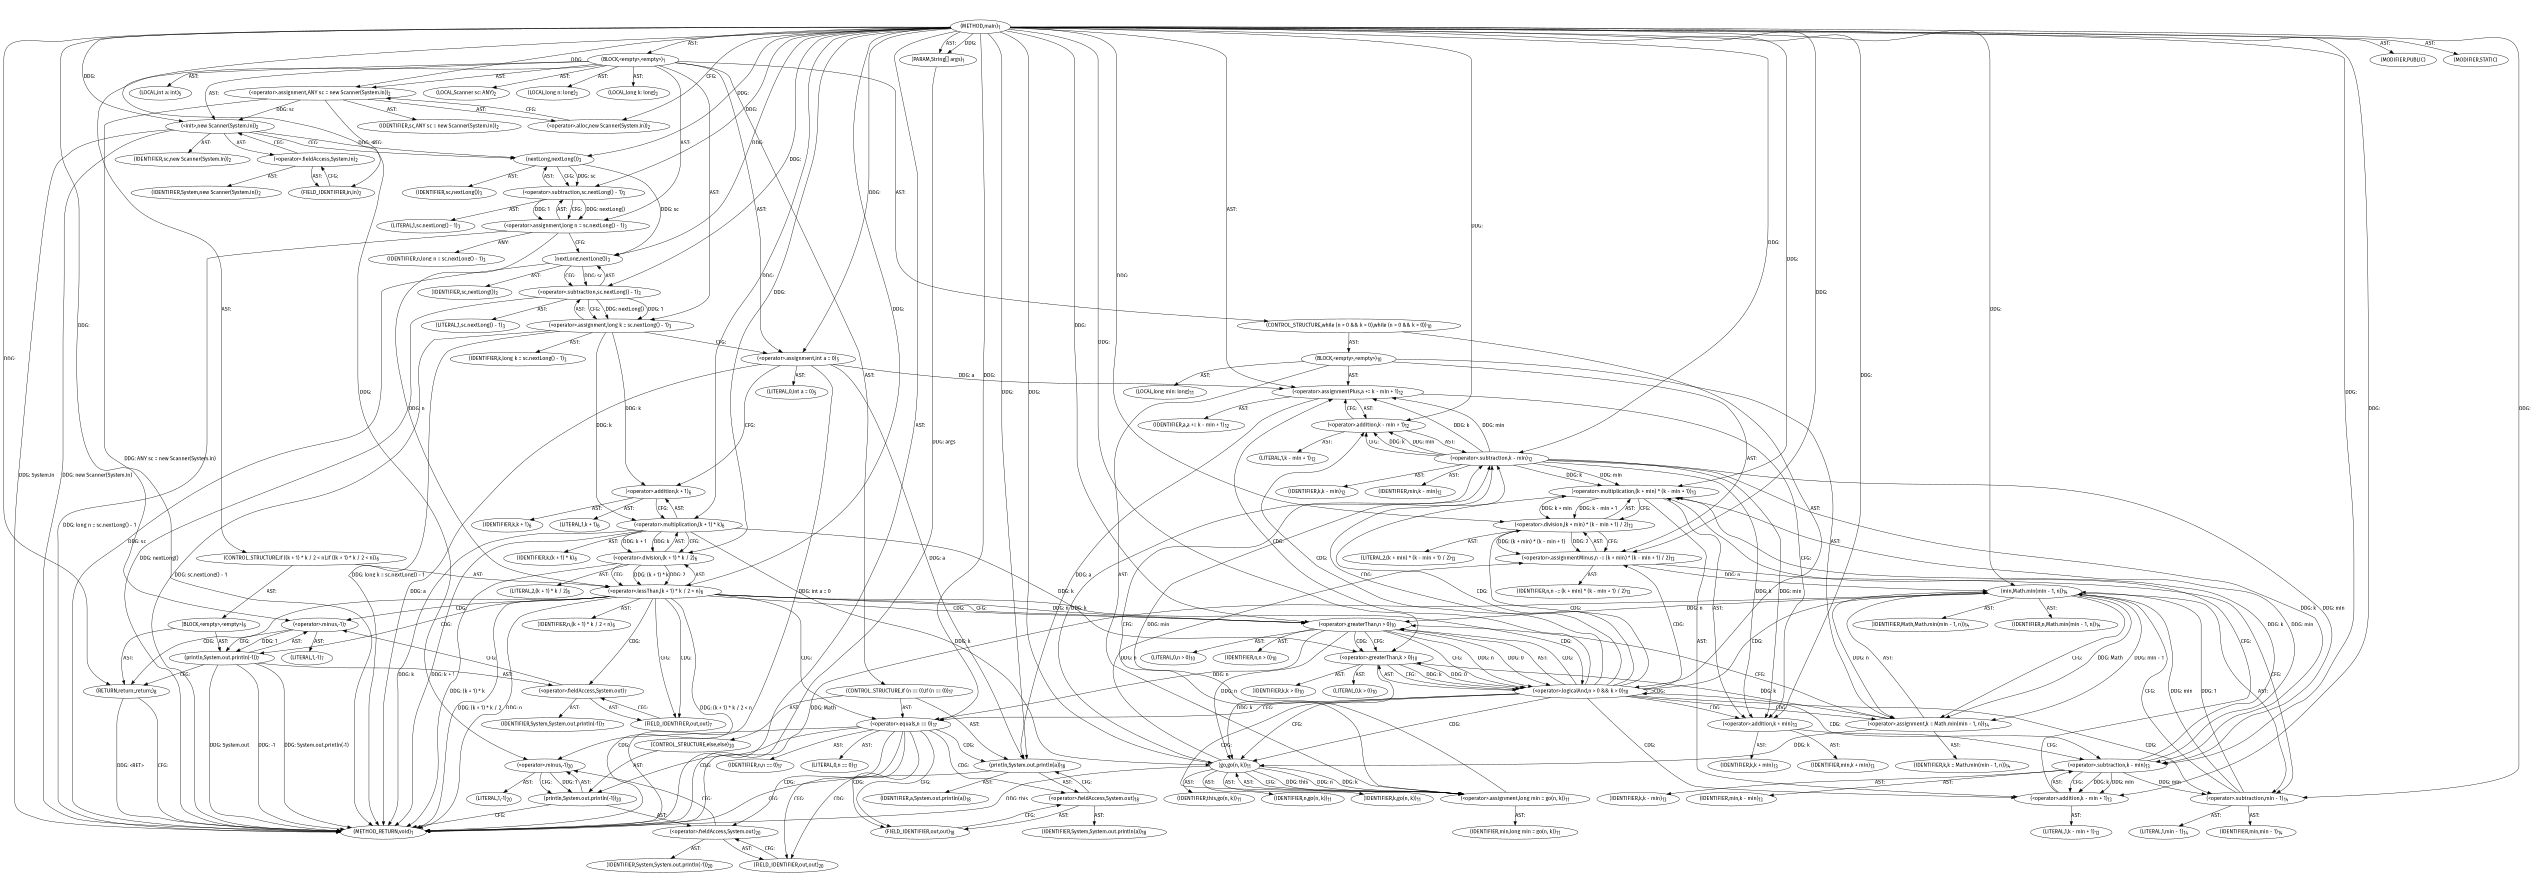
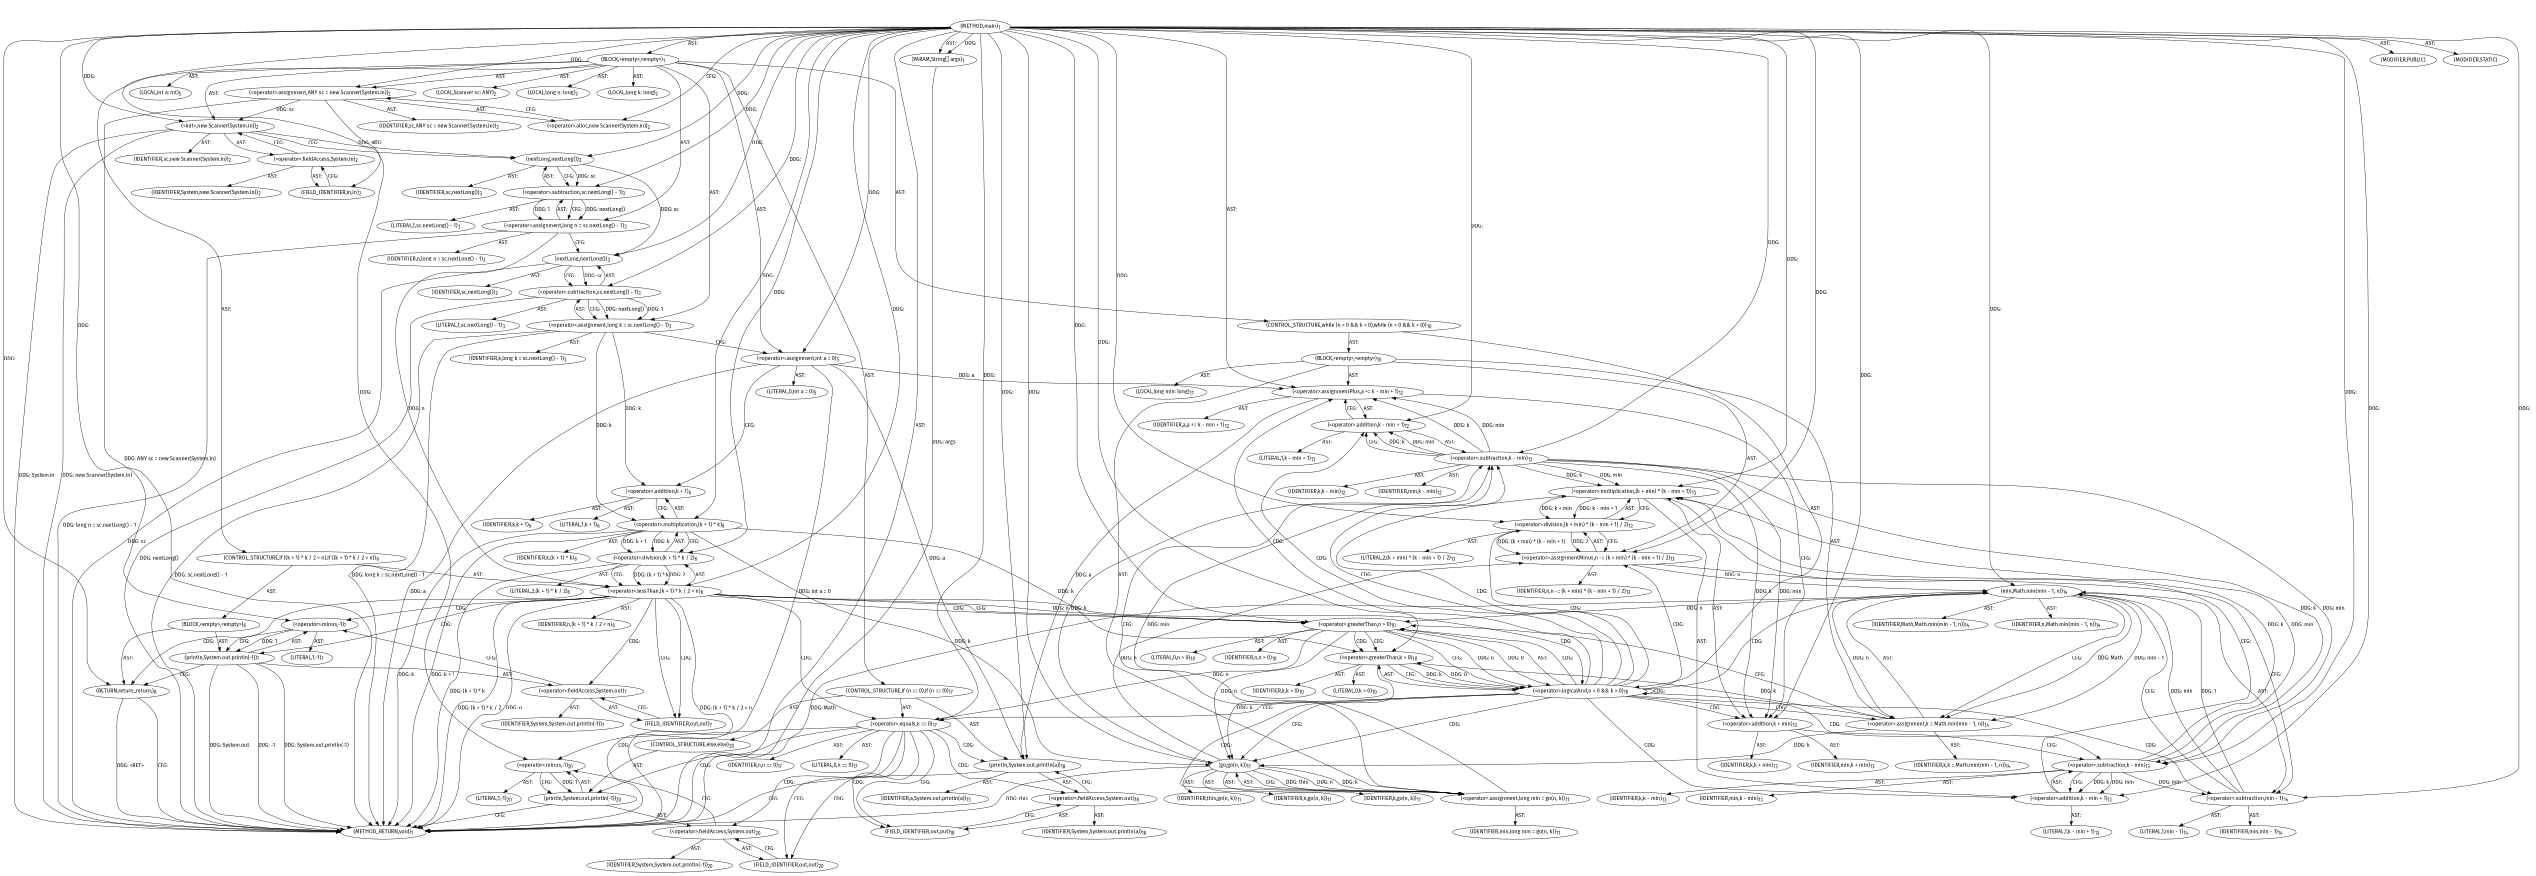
(504, 243) -> (504, 243)
(969, 798) -> (969, 798)
